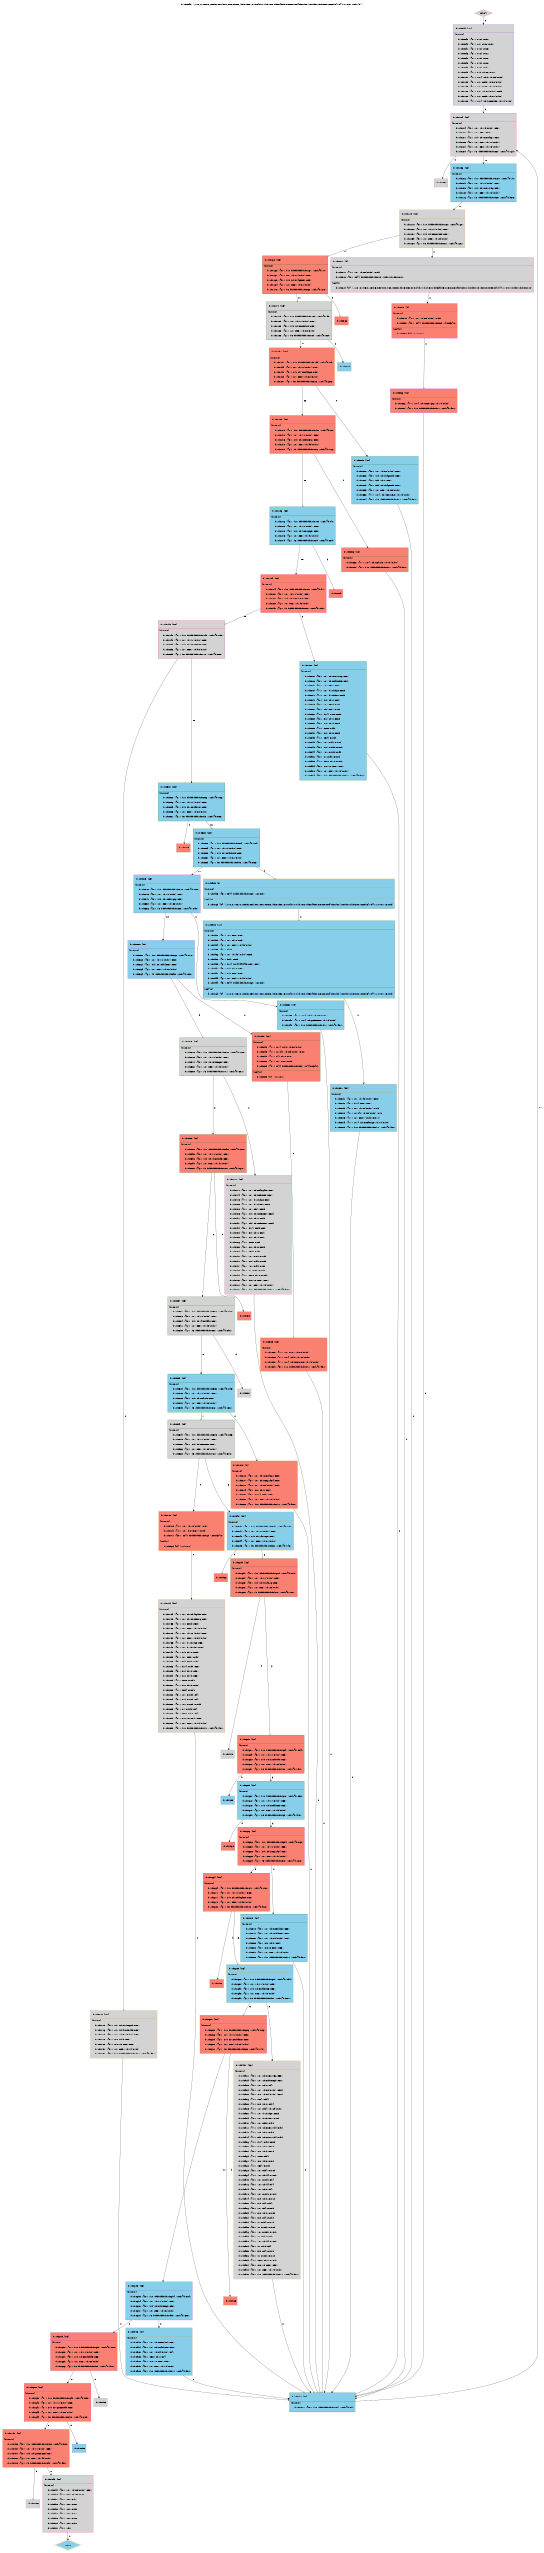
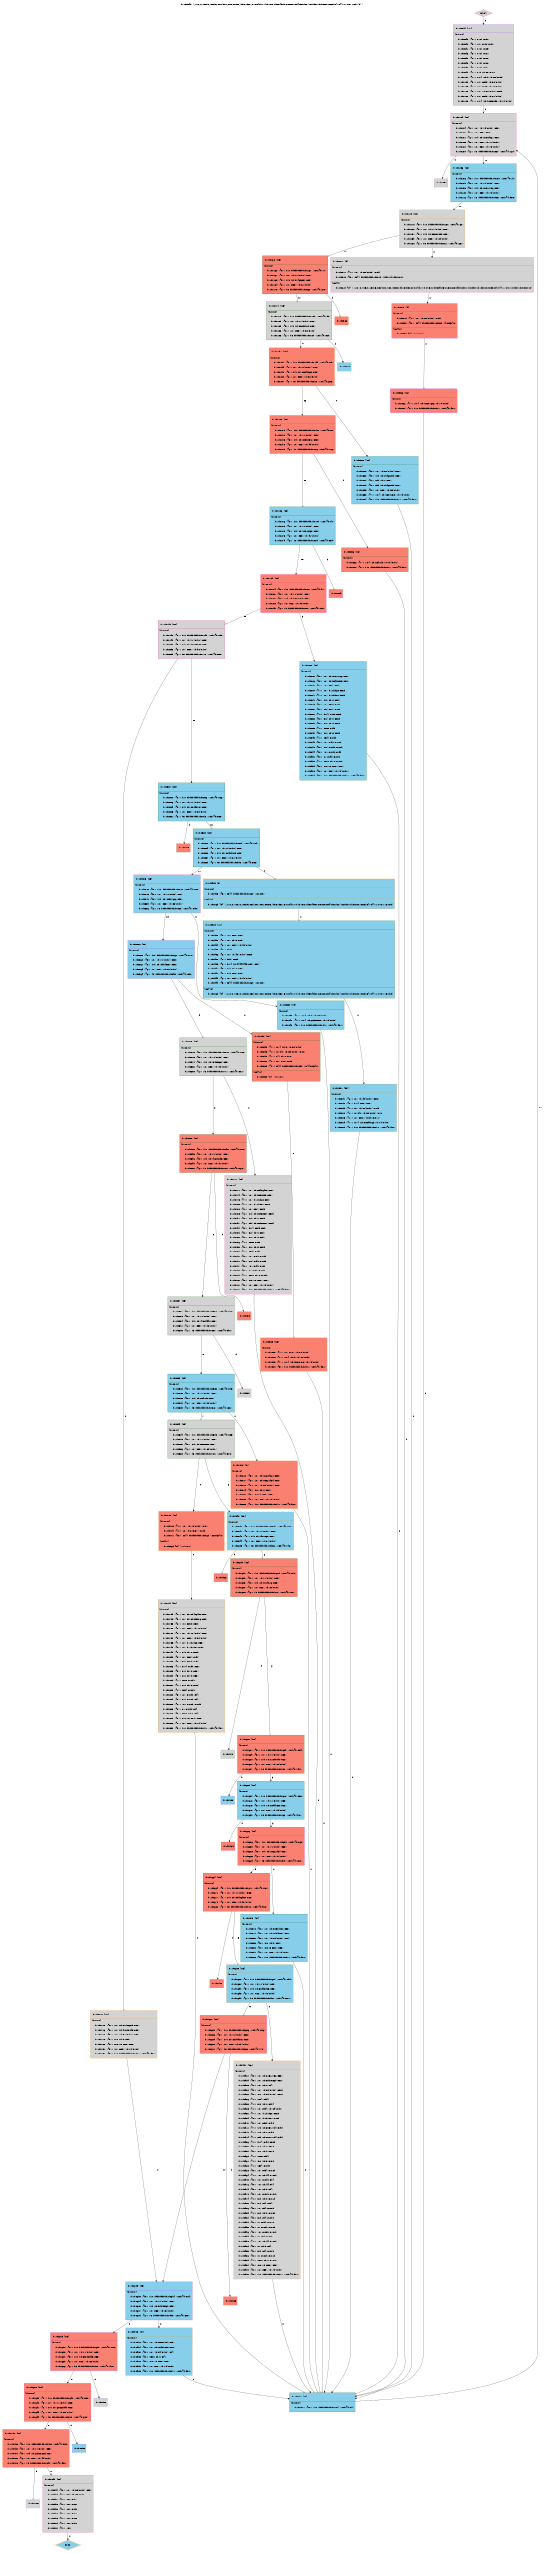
(119, 2300) -> (142, 2169)
(68, 2545) -> (68, 2545)
